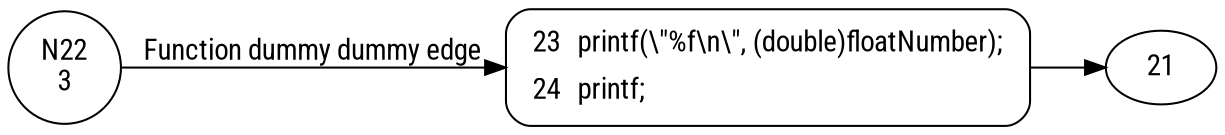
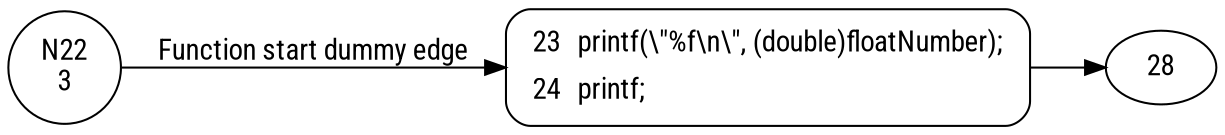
(314, 52) -> (314, 52)
(1161, 68) -> (1161, 68)
